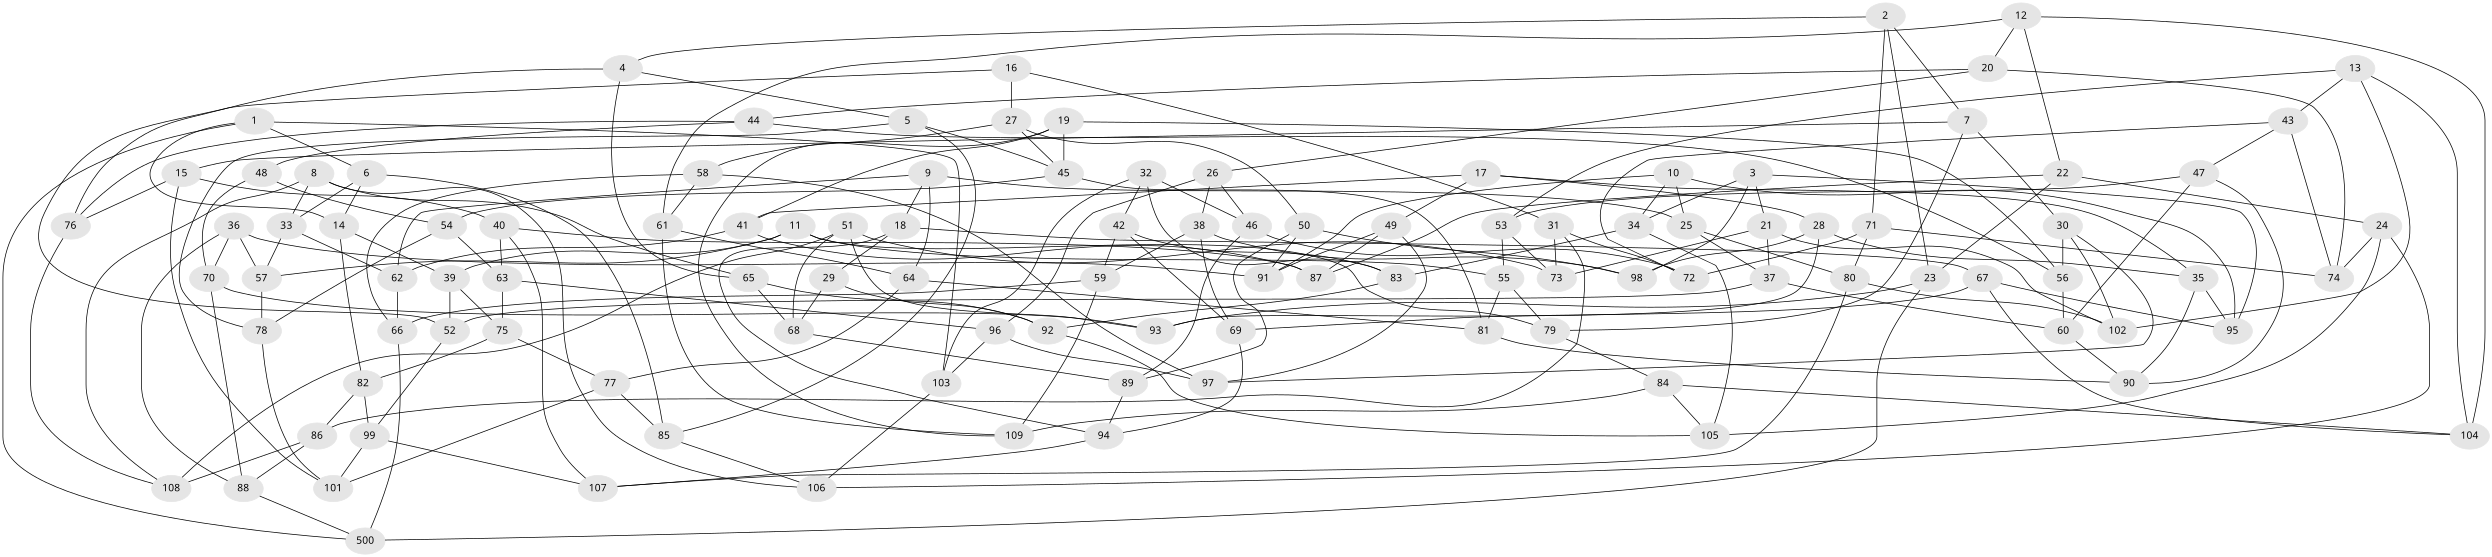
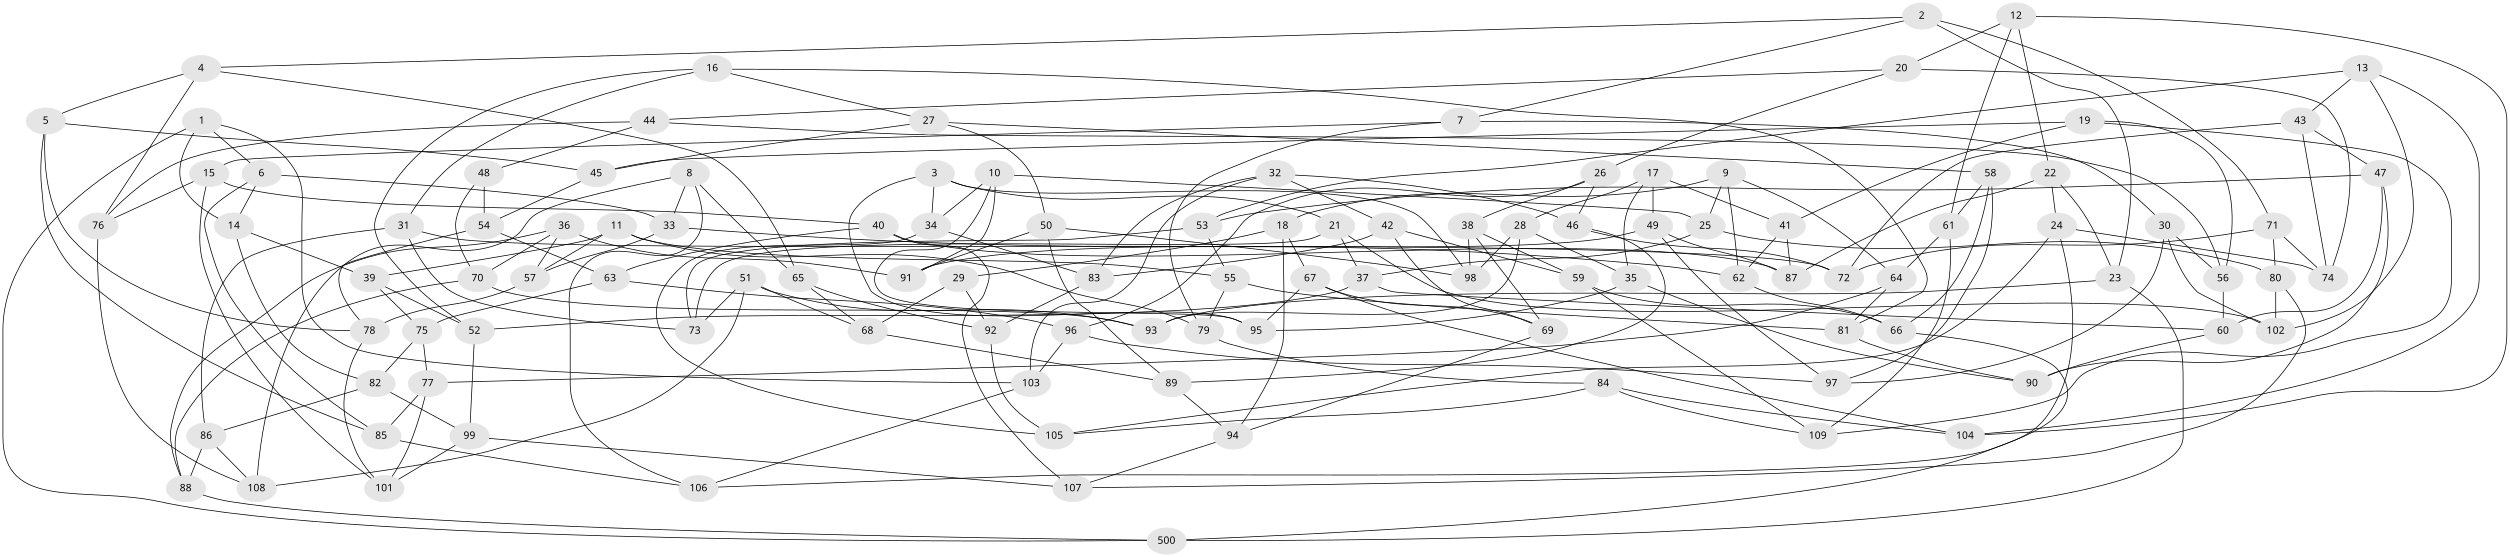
(1371, 198) -> (1404, 99)
